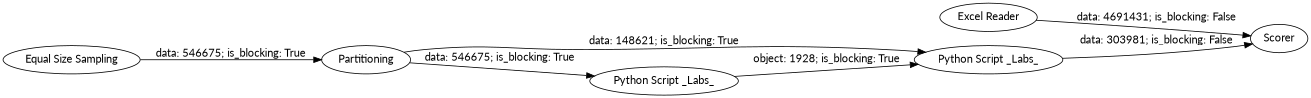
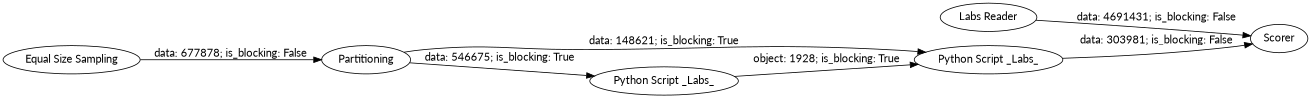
(989, 17) -> (989, 17)
(231, 54) -> (231, 54)
